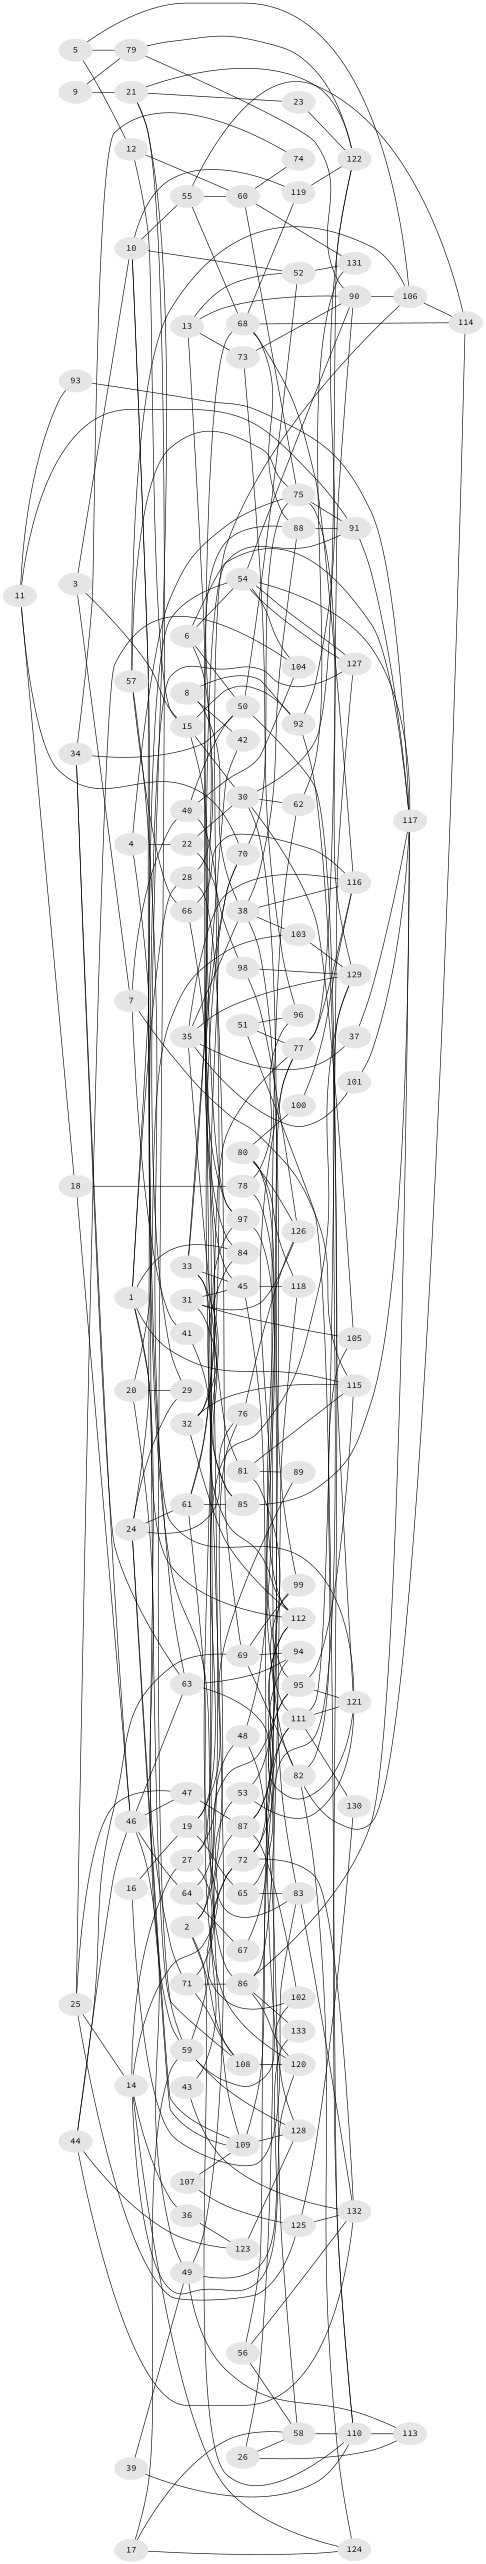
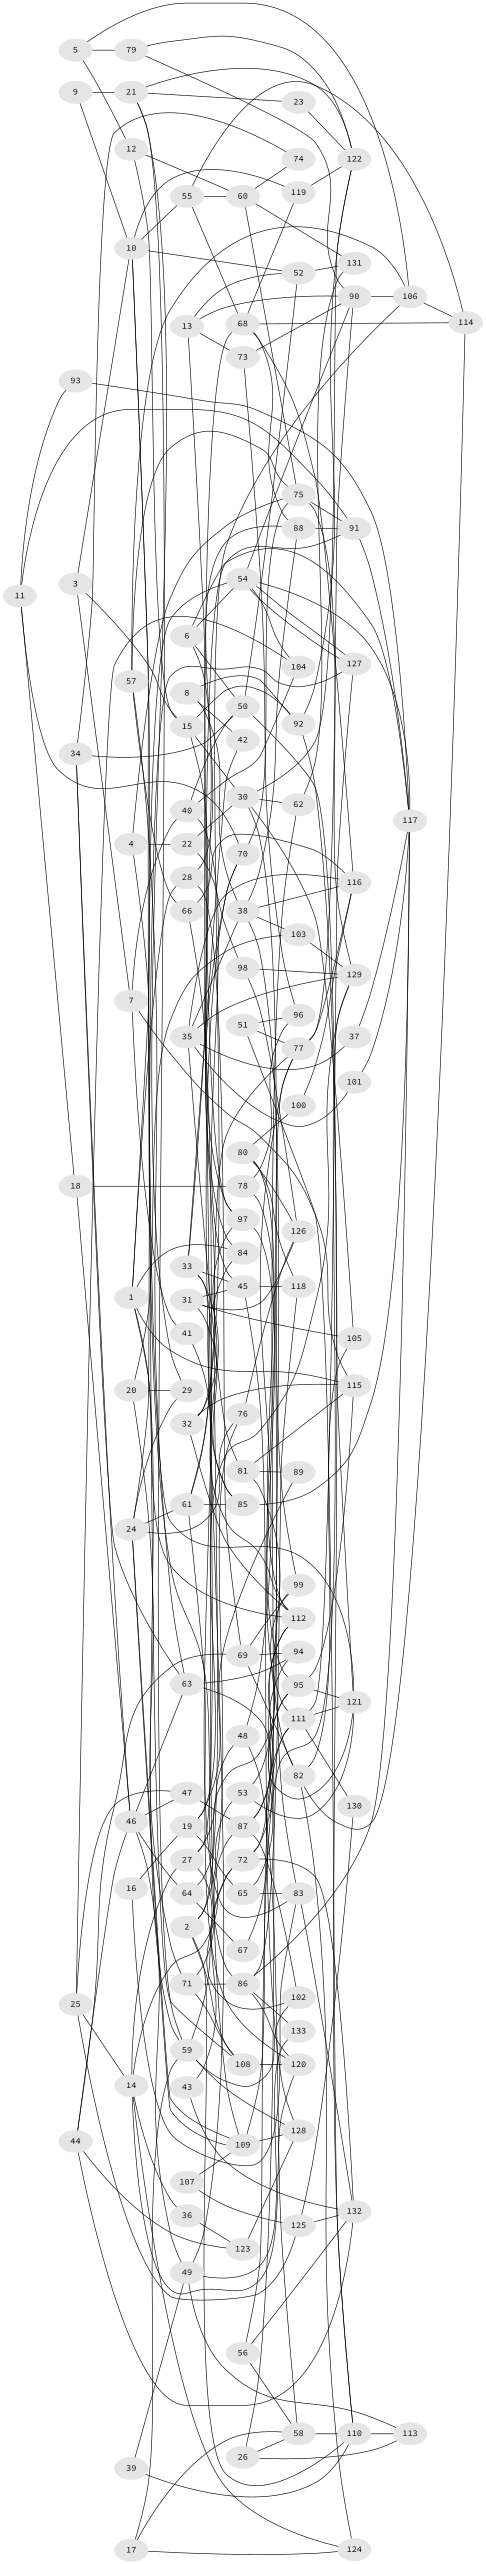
(103, 71) -> (102, 167)
